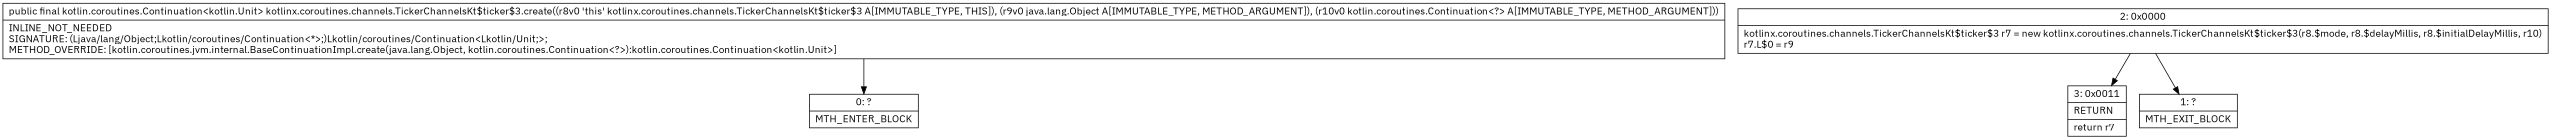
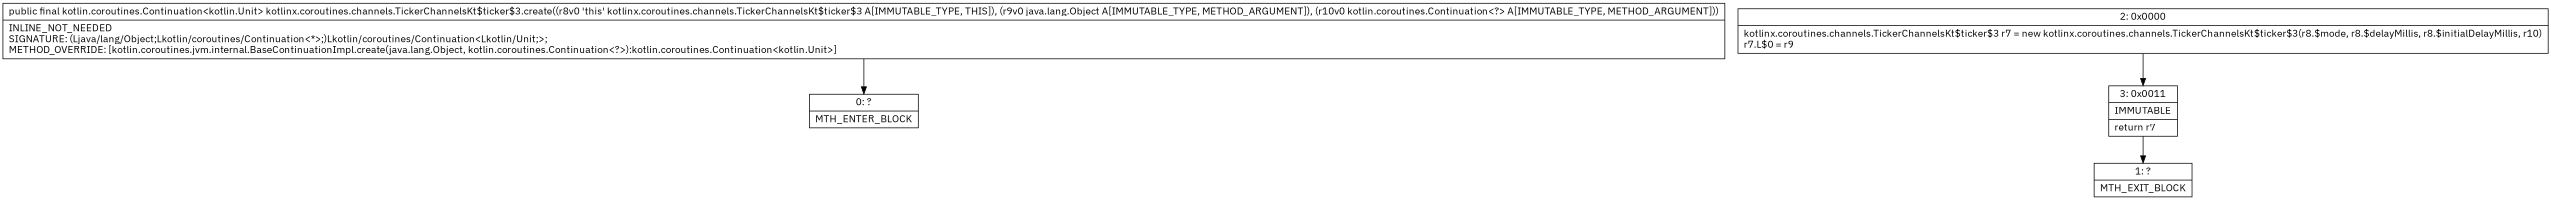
(2165, 71) -> (2143, 146)
(2094, 111) -> (2143, 111)
